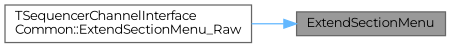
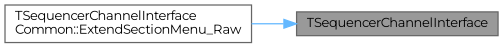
(371, 24) -> (397, 24)
